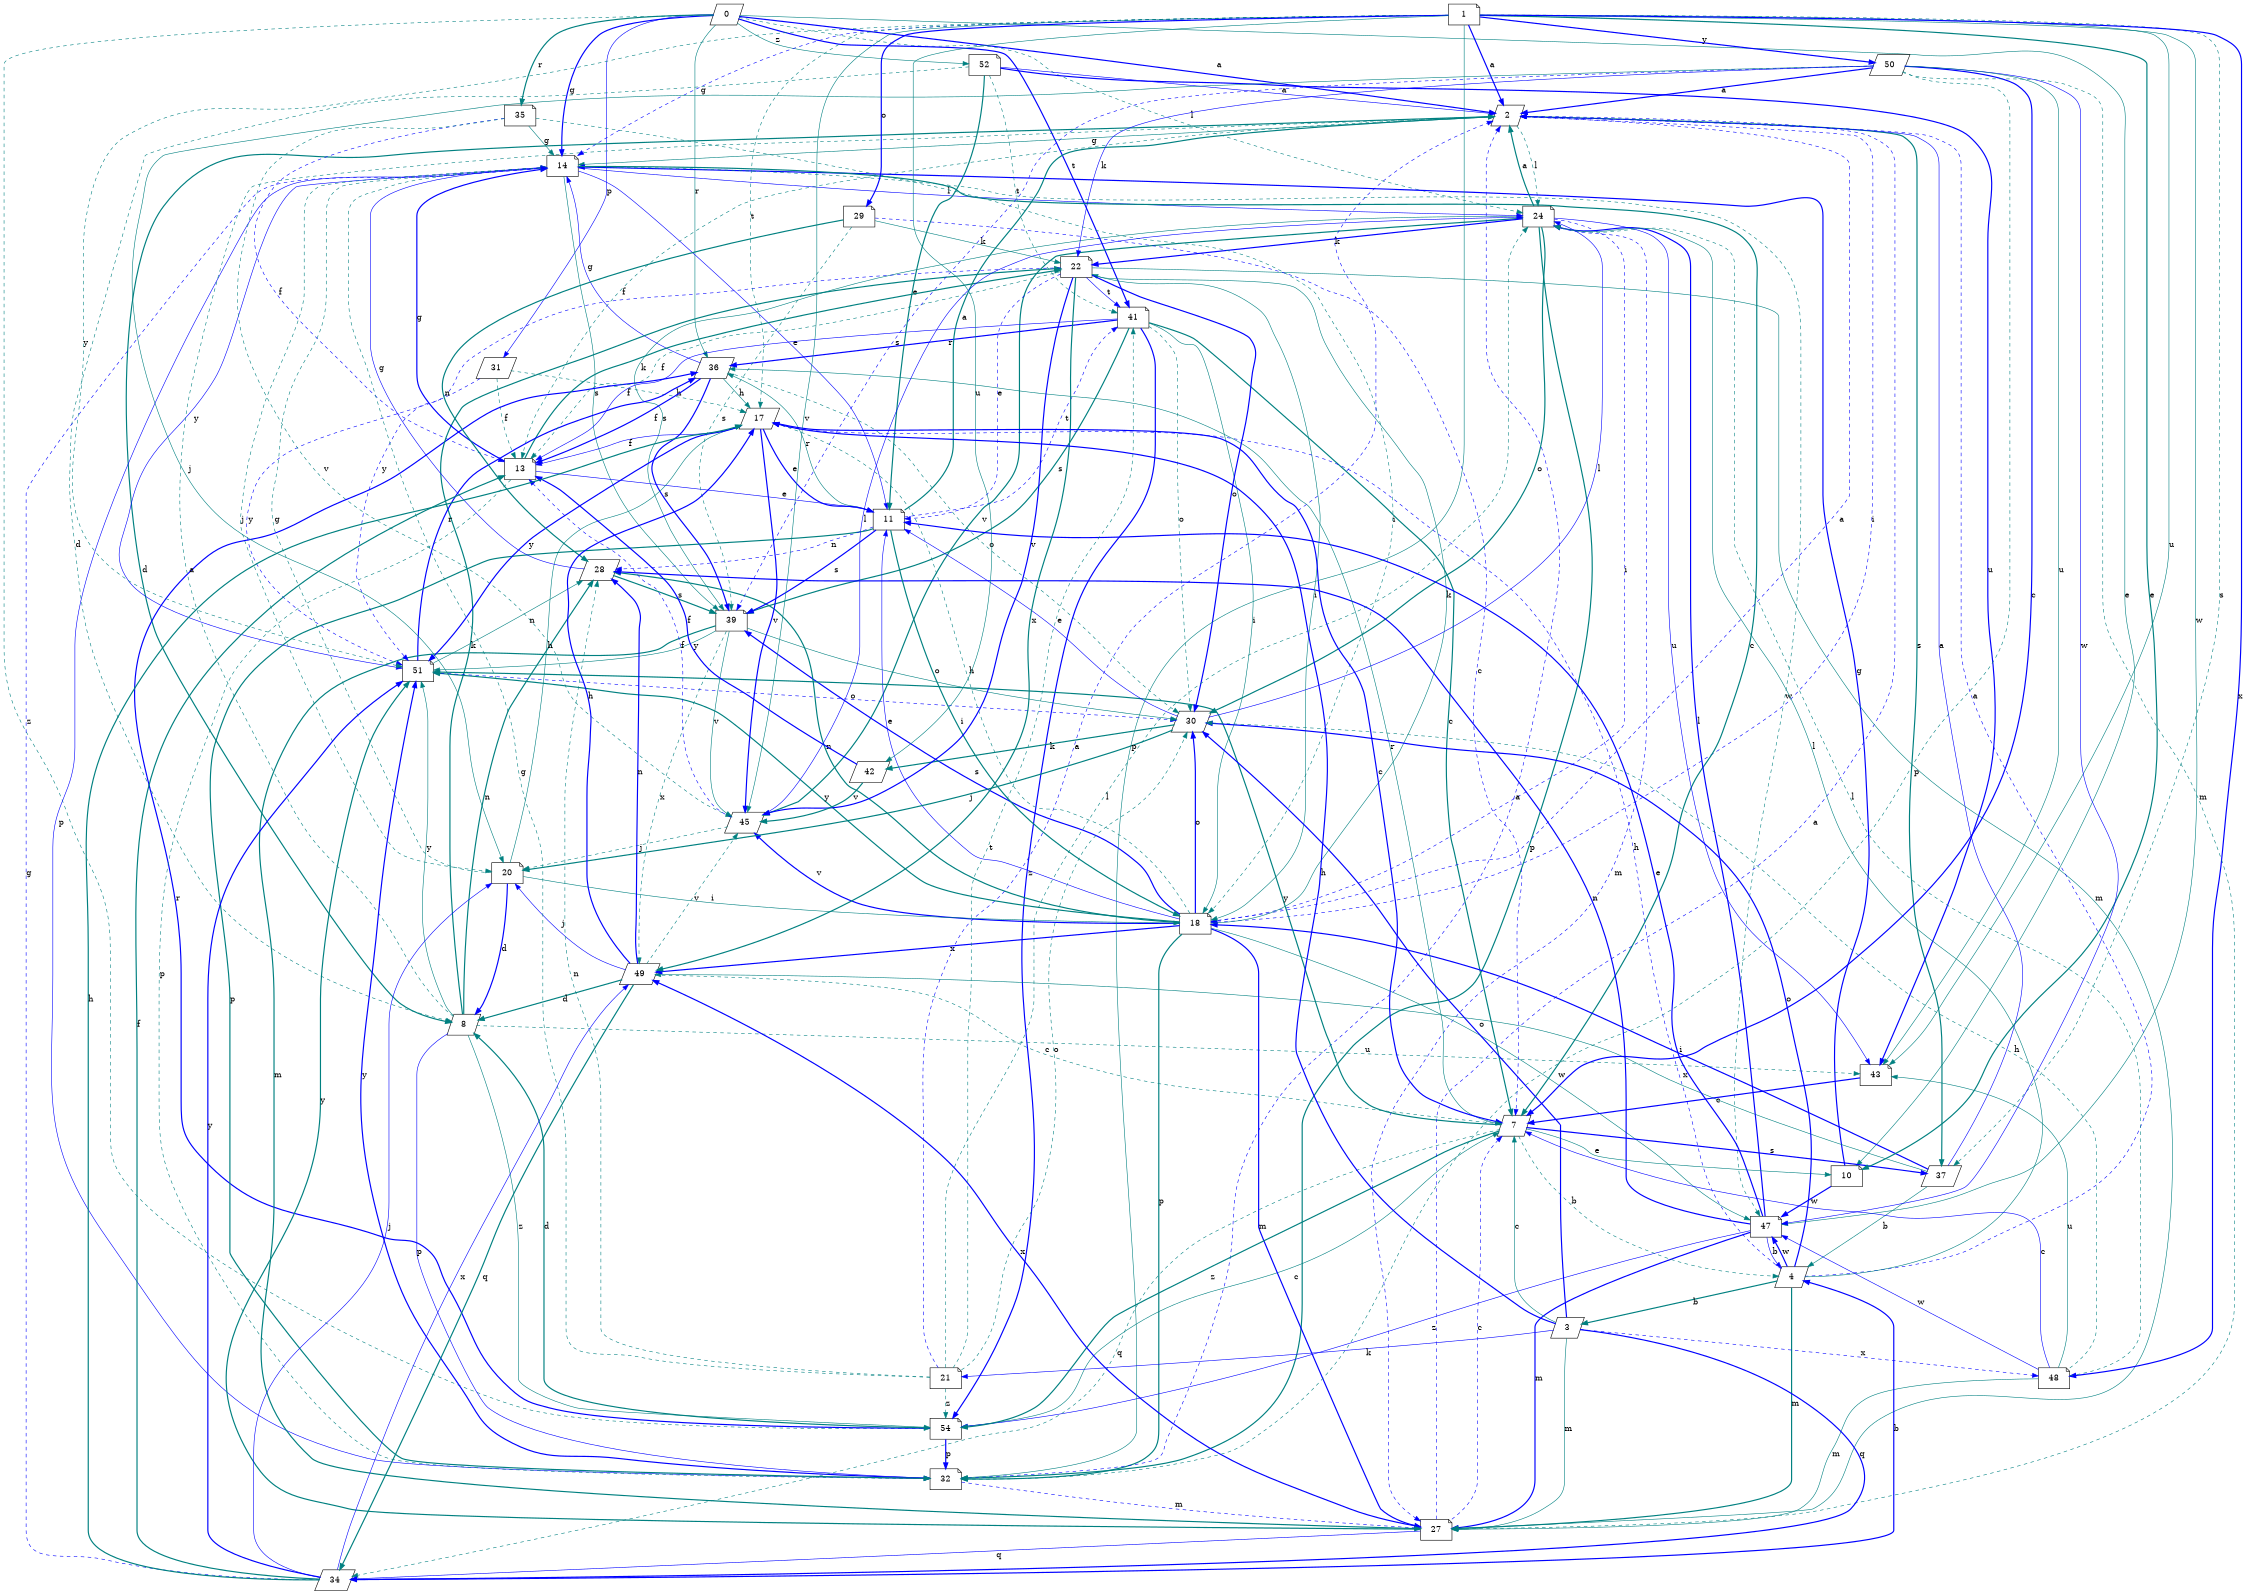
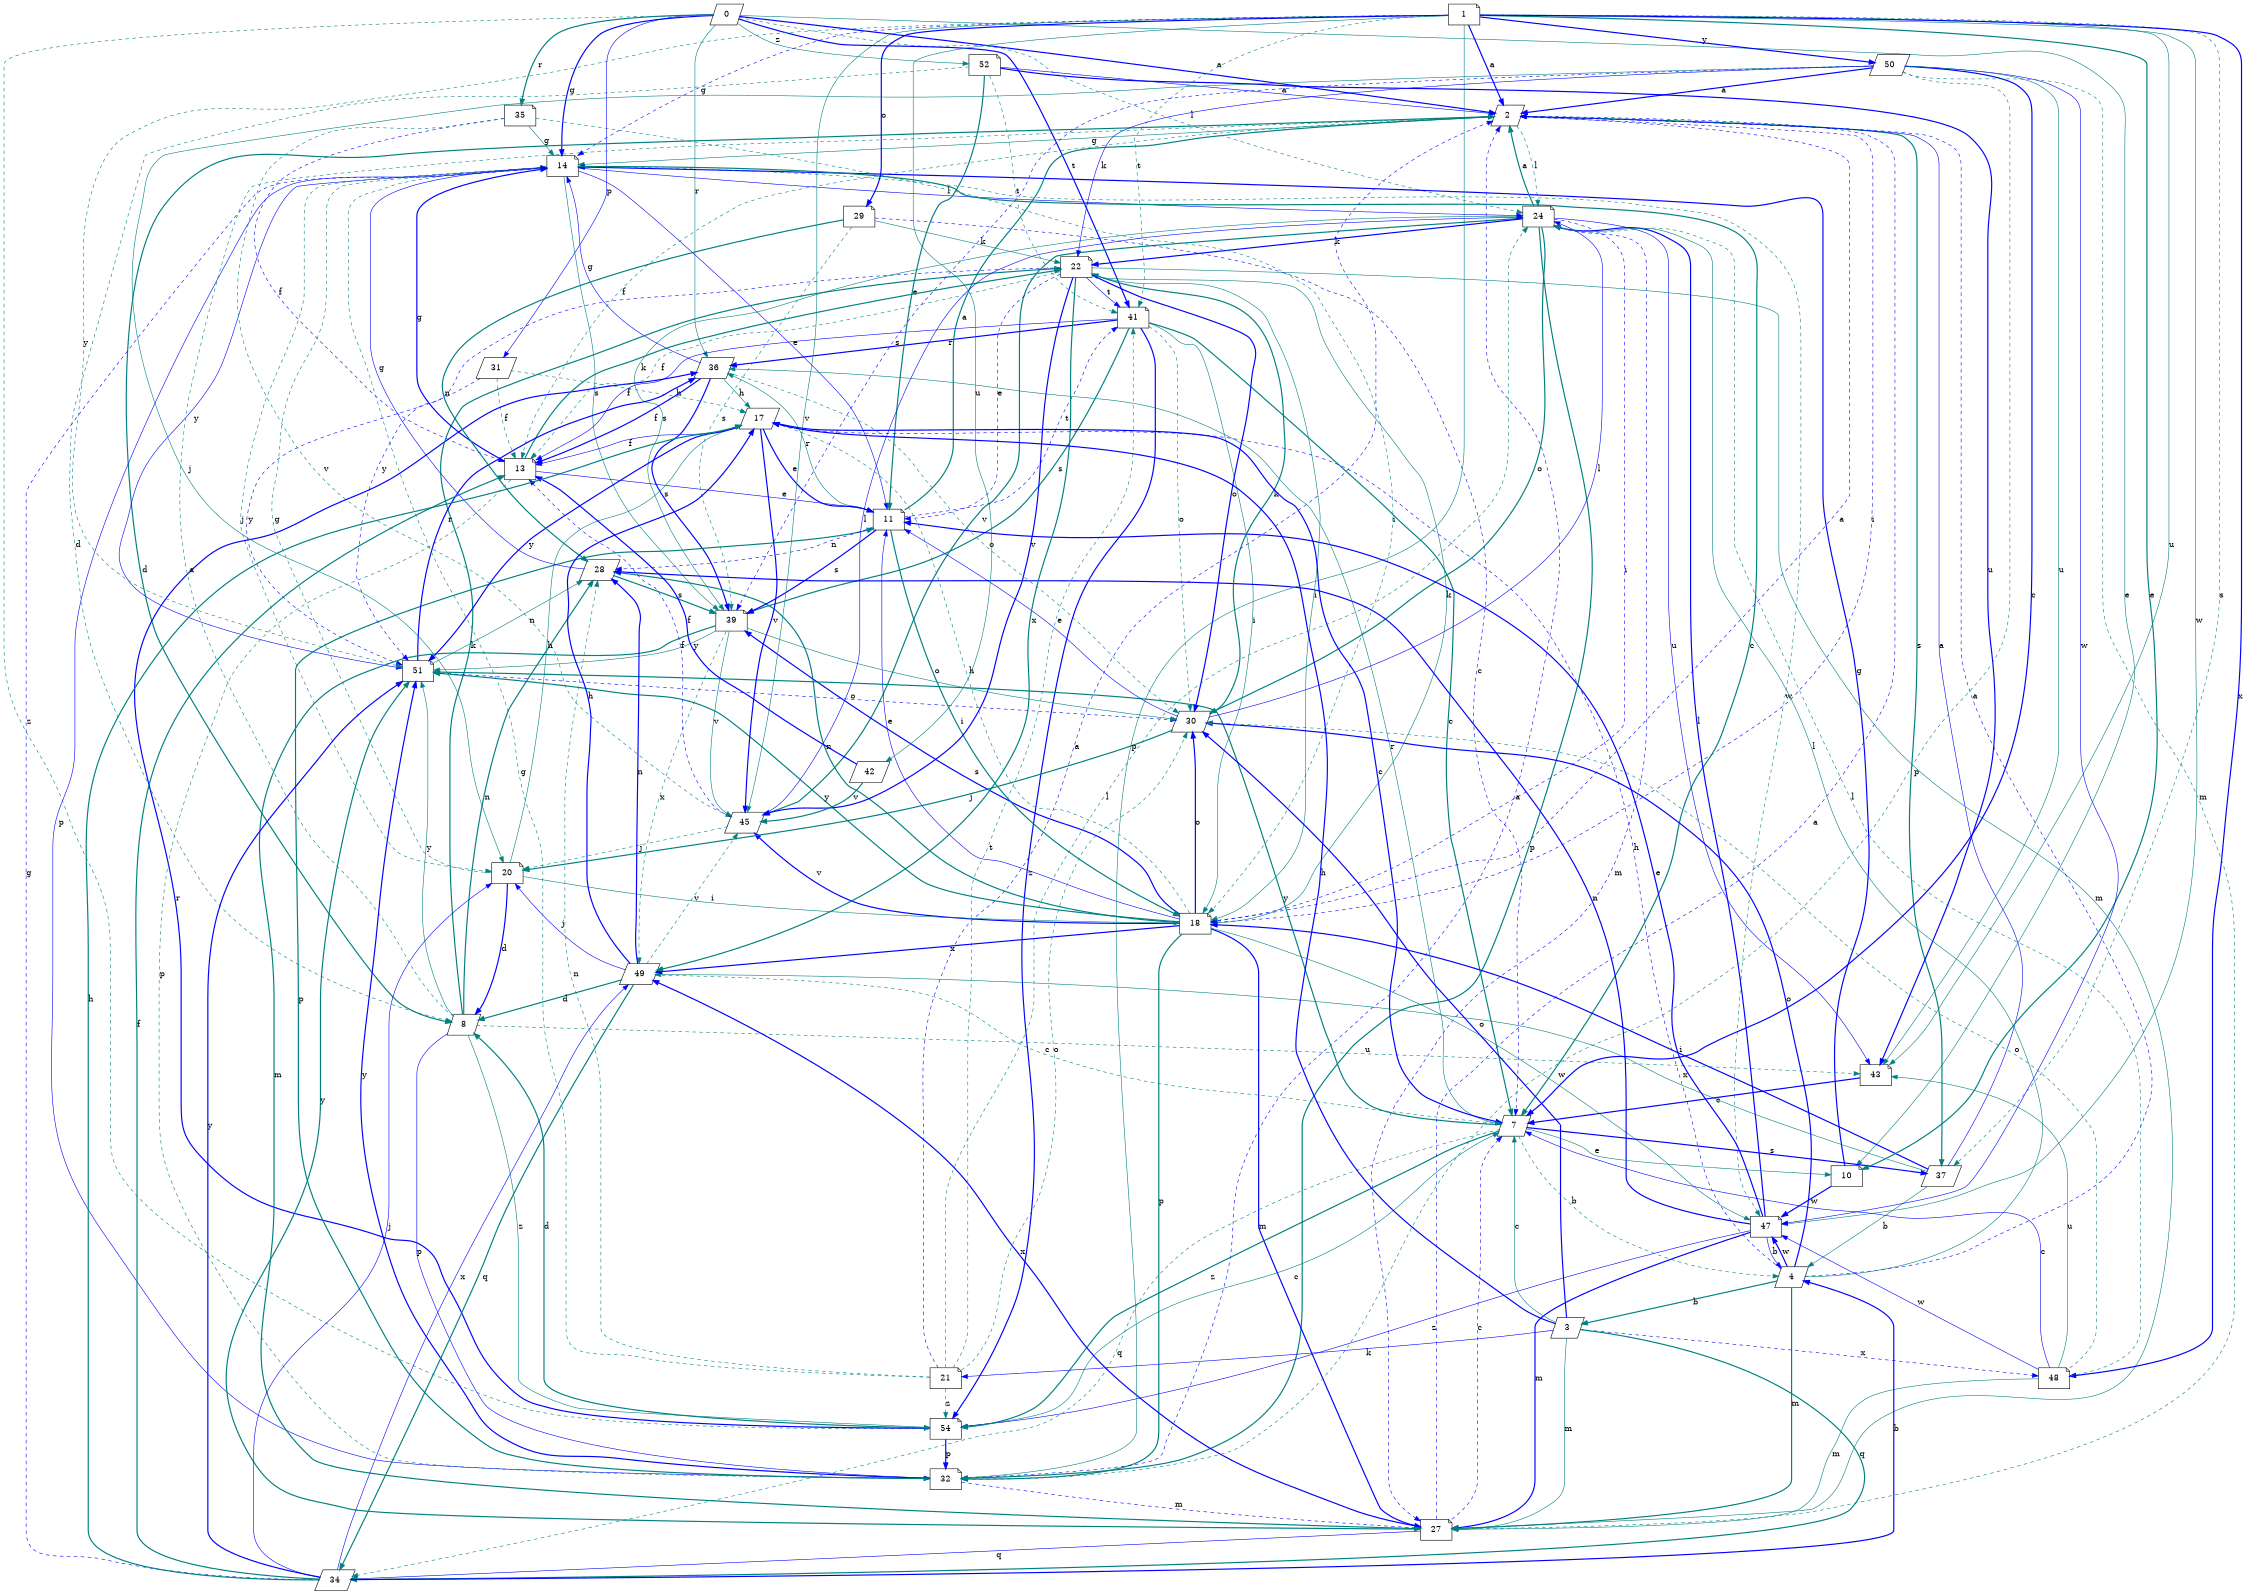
(846, 40) -> (1213, 70)
(1033, 746) -> (1285, 443)
(230, 1028) -> (298, 1012)
(2017, 1050) -> (2017, 1050)
(1292, 1560) -> (1292, 1560)
